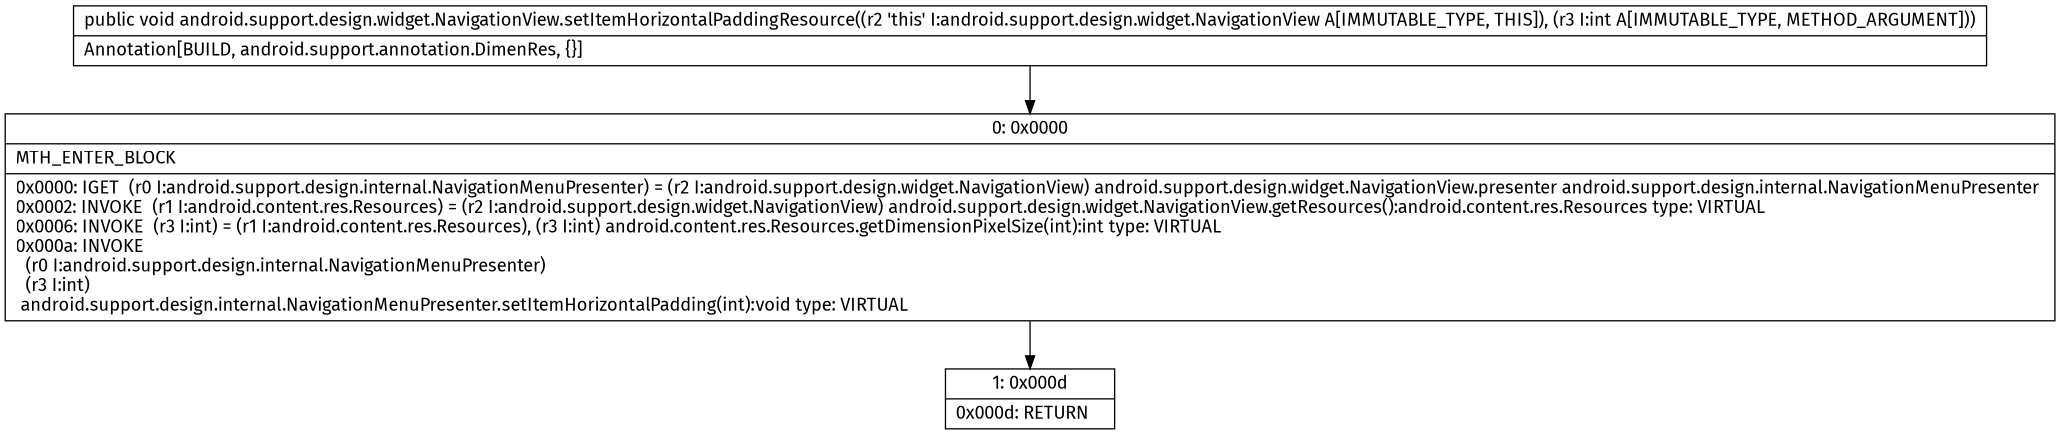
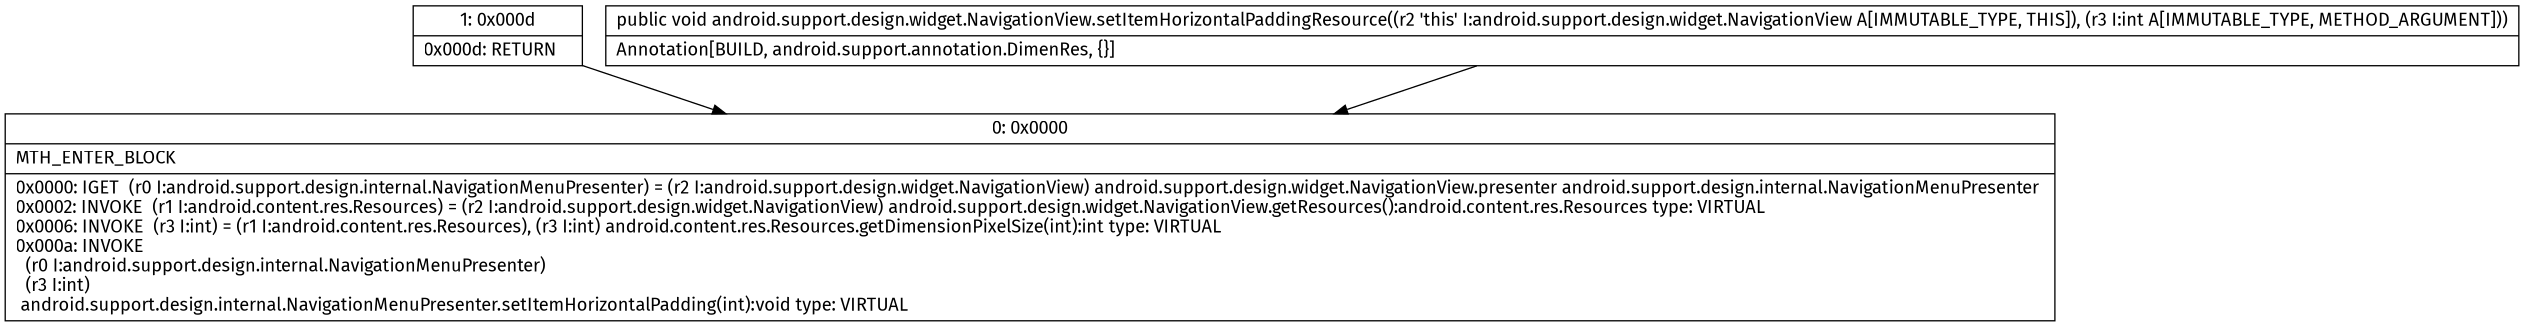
(1030, 338) -> (648, 88)
